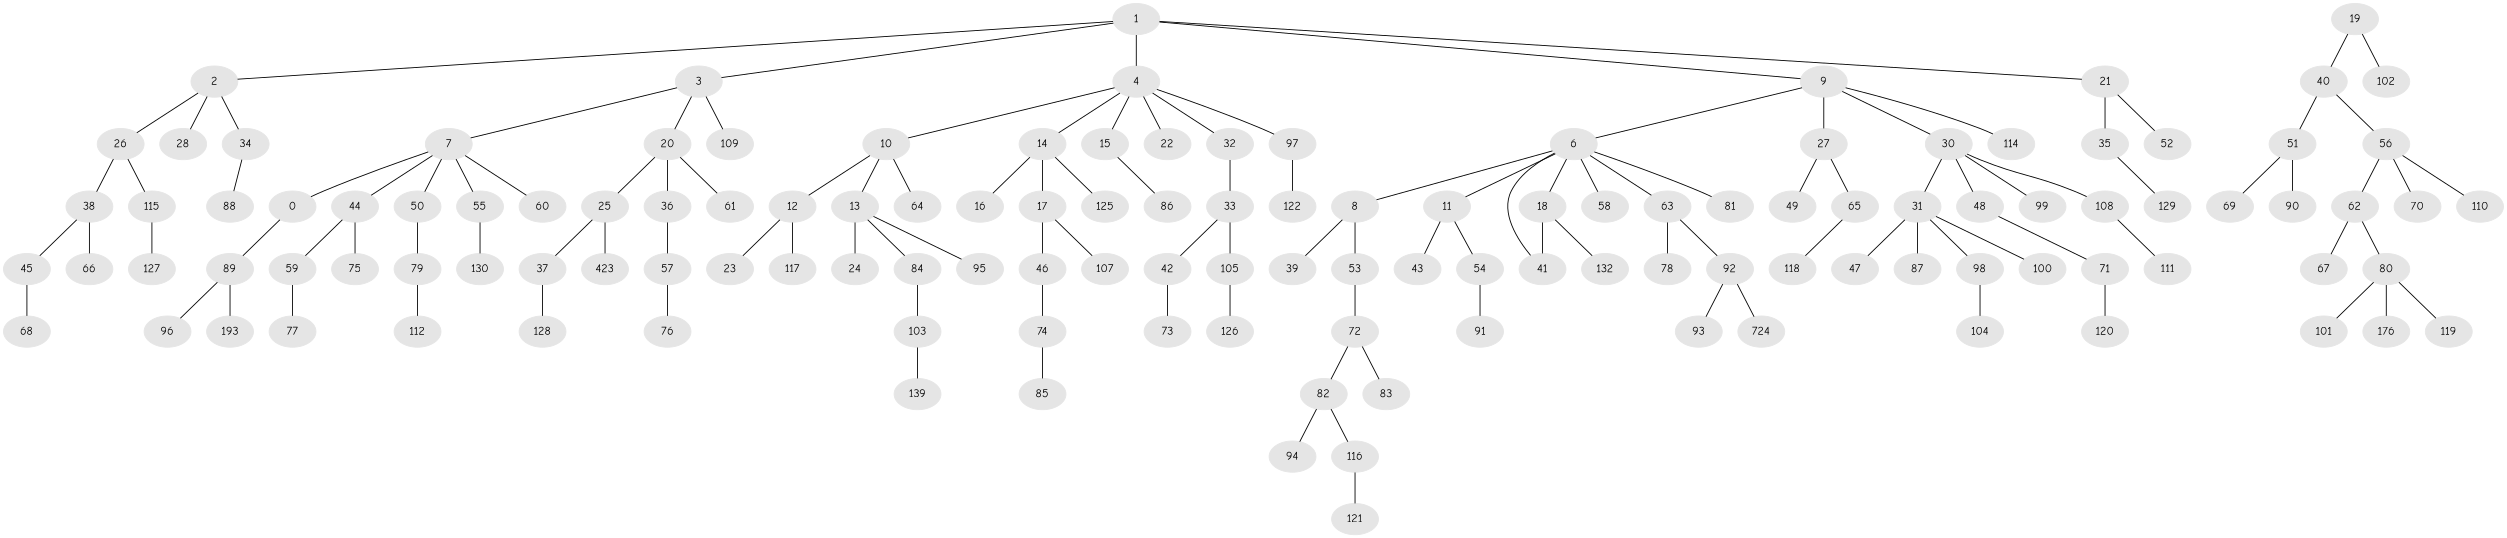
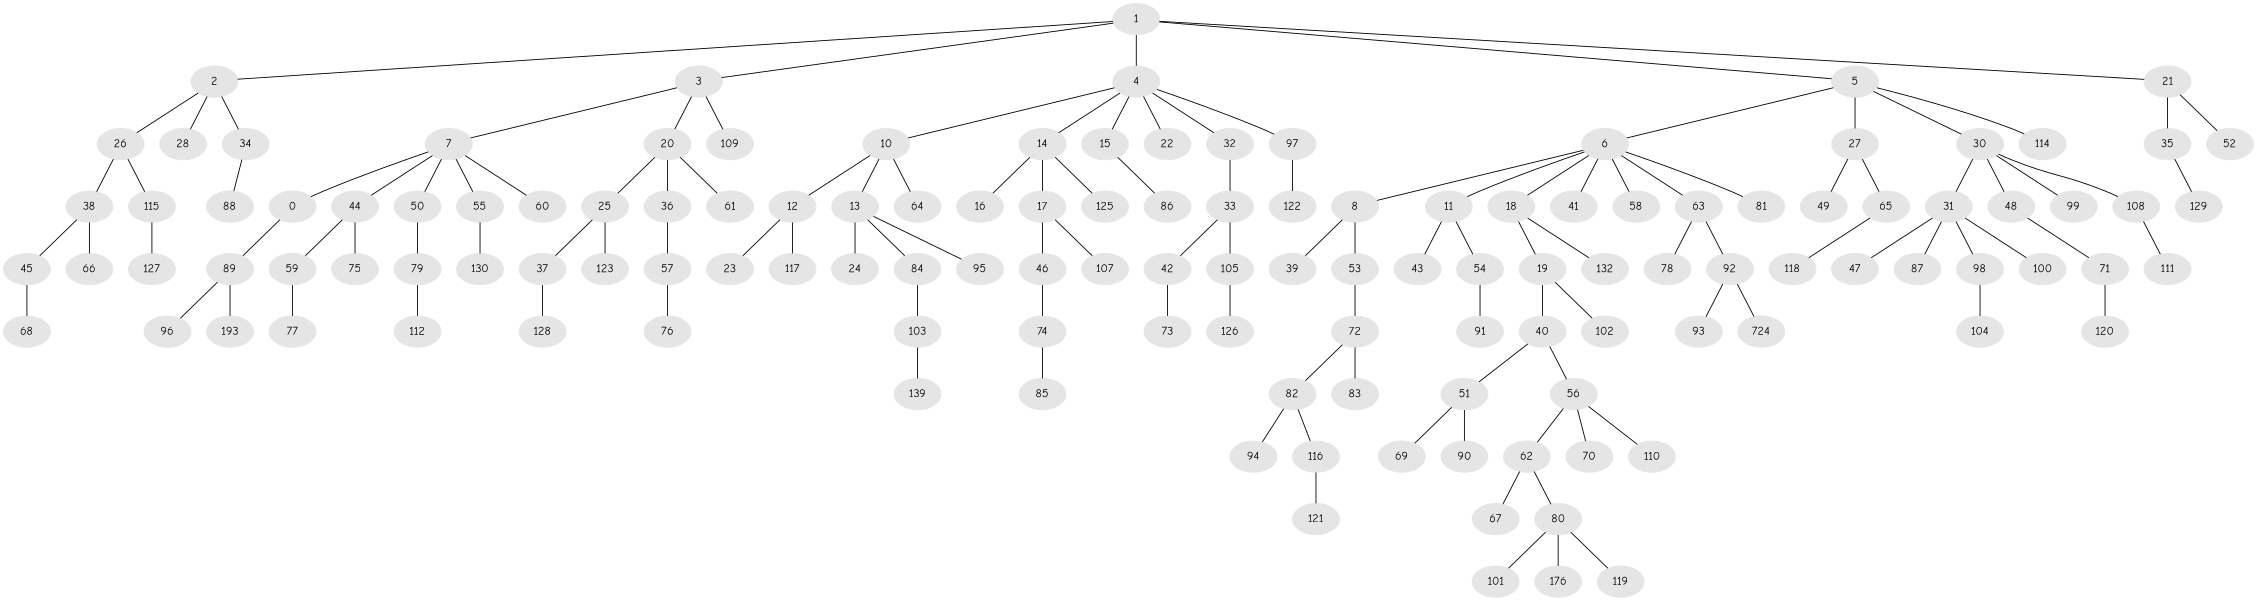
(1824, 82) -> (1855, 82)
(1543, 238) -> (1527, 238)
(605, 269) -> (605, 269)
